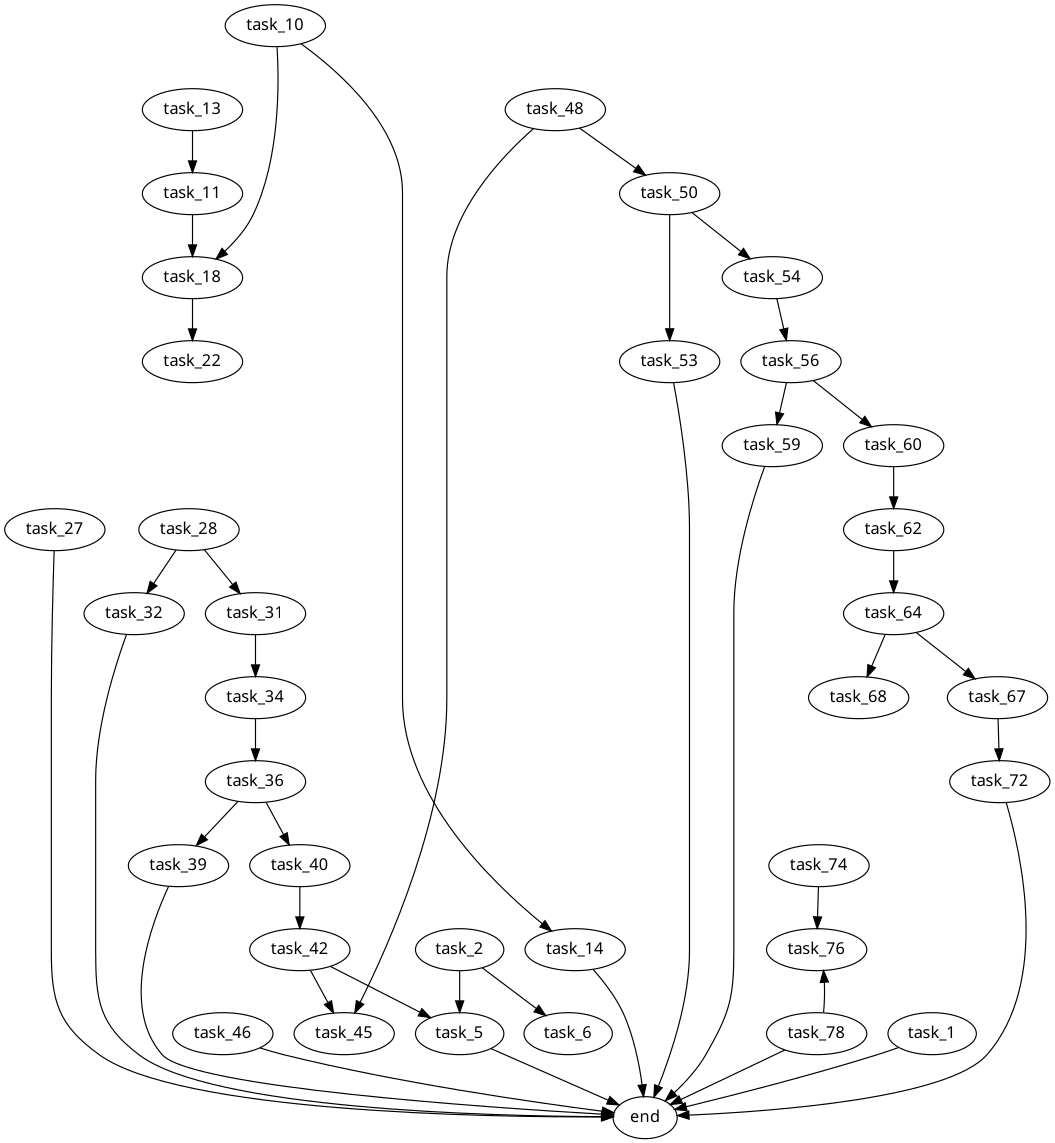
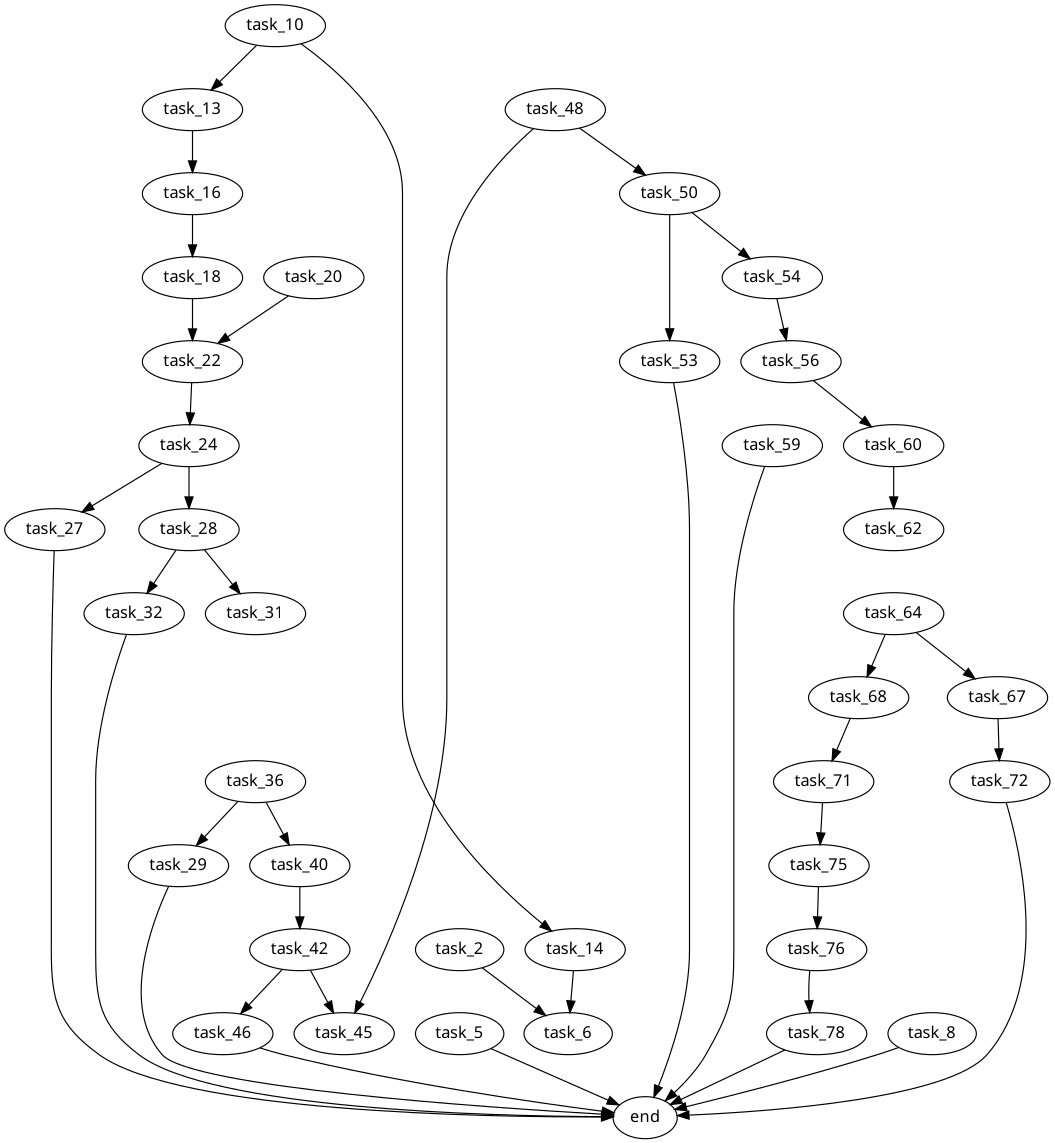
(271, 155) -> (238, 64)
(192, 194) -> (192, 194)
none -> (314, 278)
(783, 398) -> none
none -> (189, 446)
(894, 566) -> none
(256, 698) -> none
none -> (824, 782)
(178, 866) -> (178, 866)
(819, 866) -> (819, 866)
(460, 986) -> none
(375, 989) -> (266, 987)
(824, 997) -> (809, 986)
(627, 1023) -> (572, 986)
(932, 1034) -> (932, 1034)
